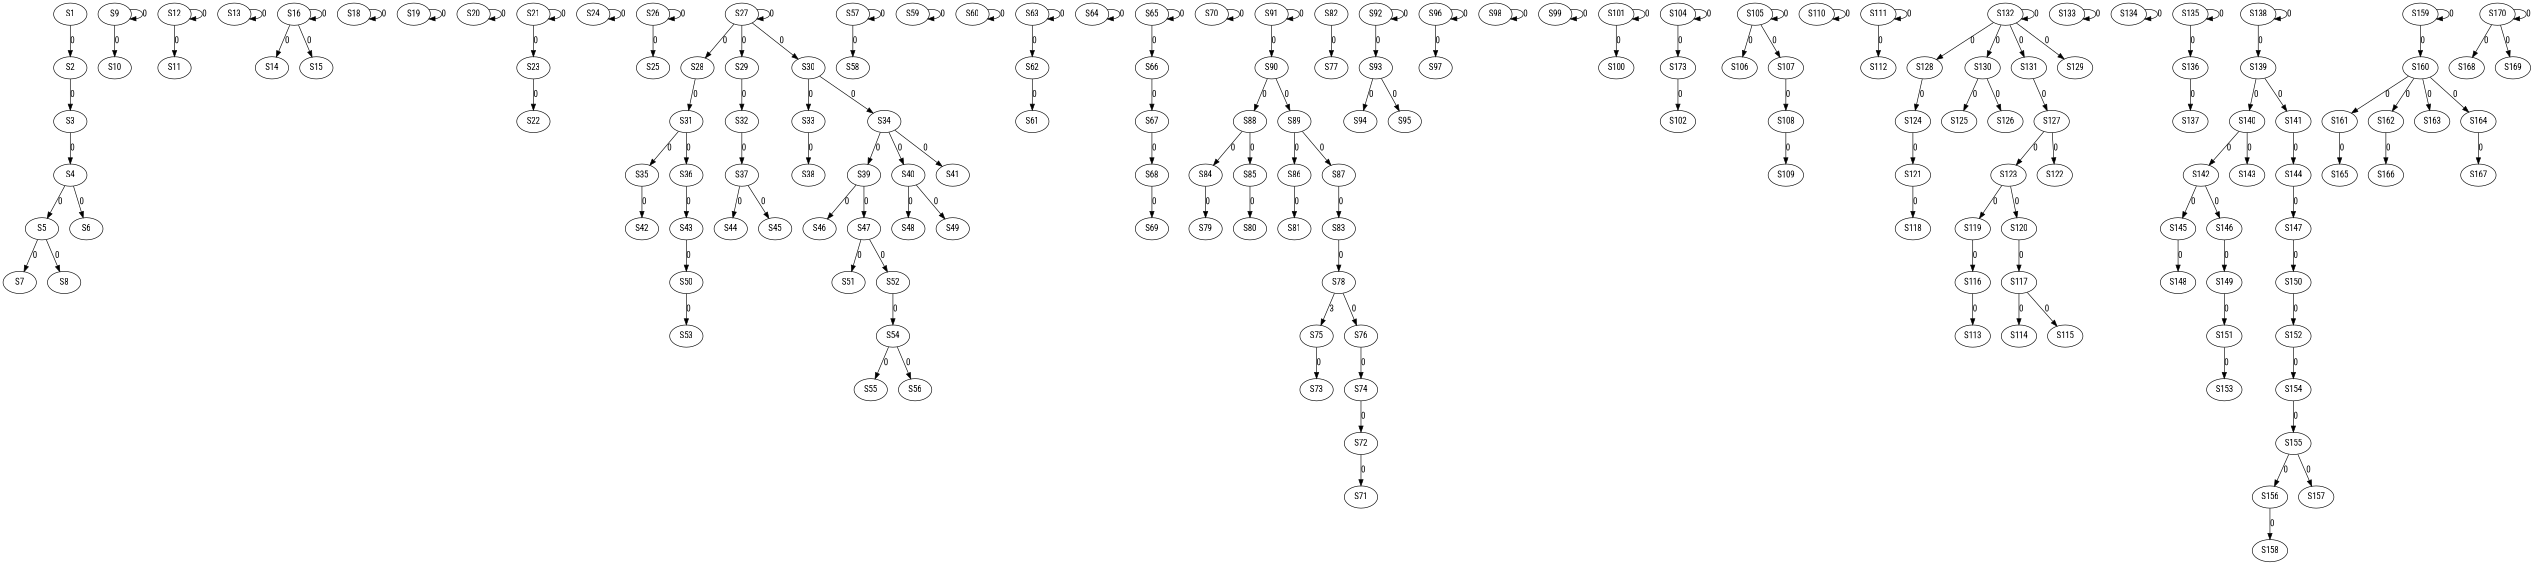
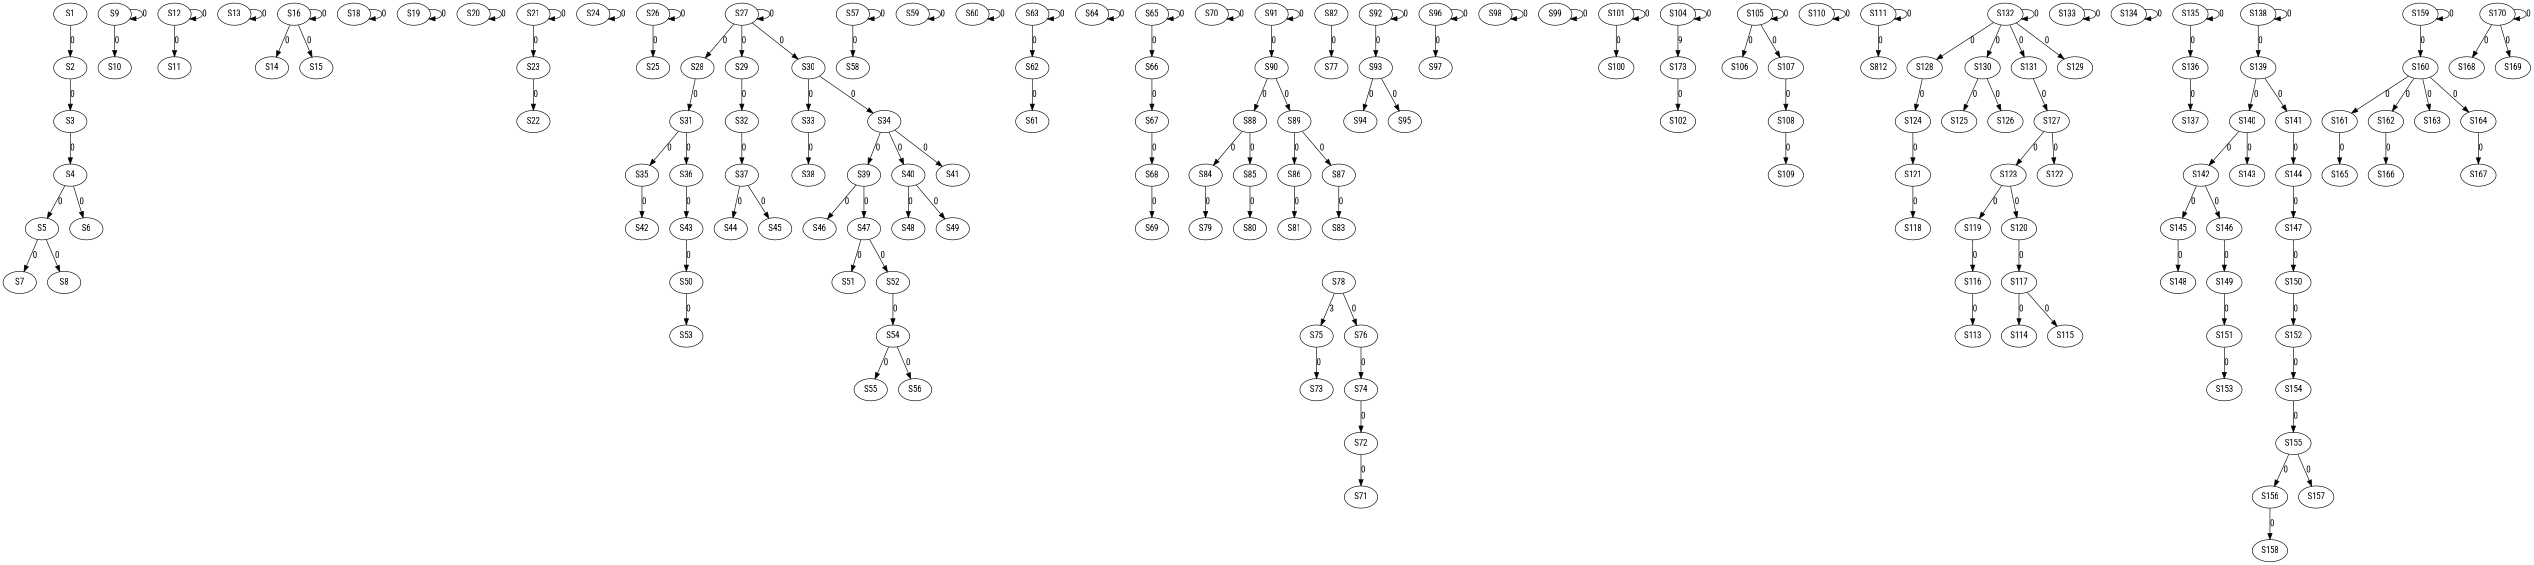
(1680, 41) -> (1680, 41)
(1878, 68) -> (1878, 68)
(1339, 253) -> none
